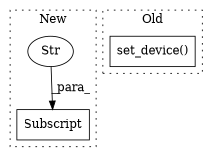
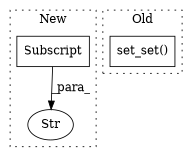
(153, 51) -> (142, 51)
(52, 84) -> (52, 84)
